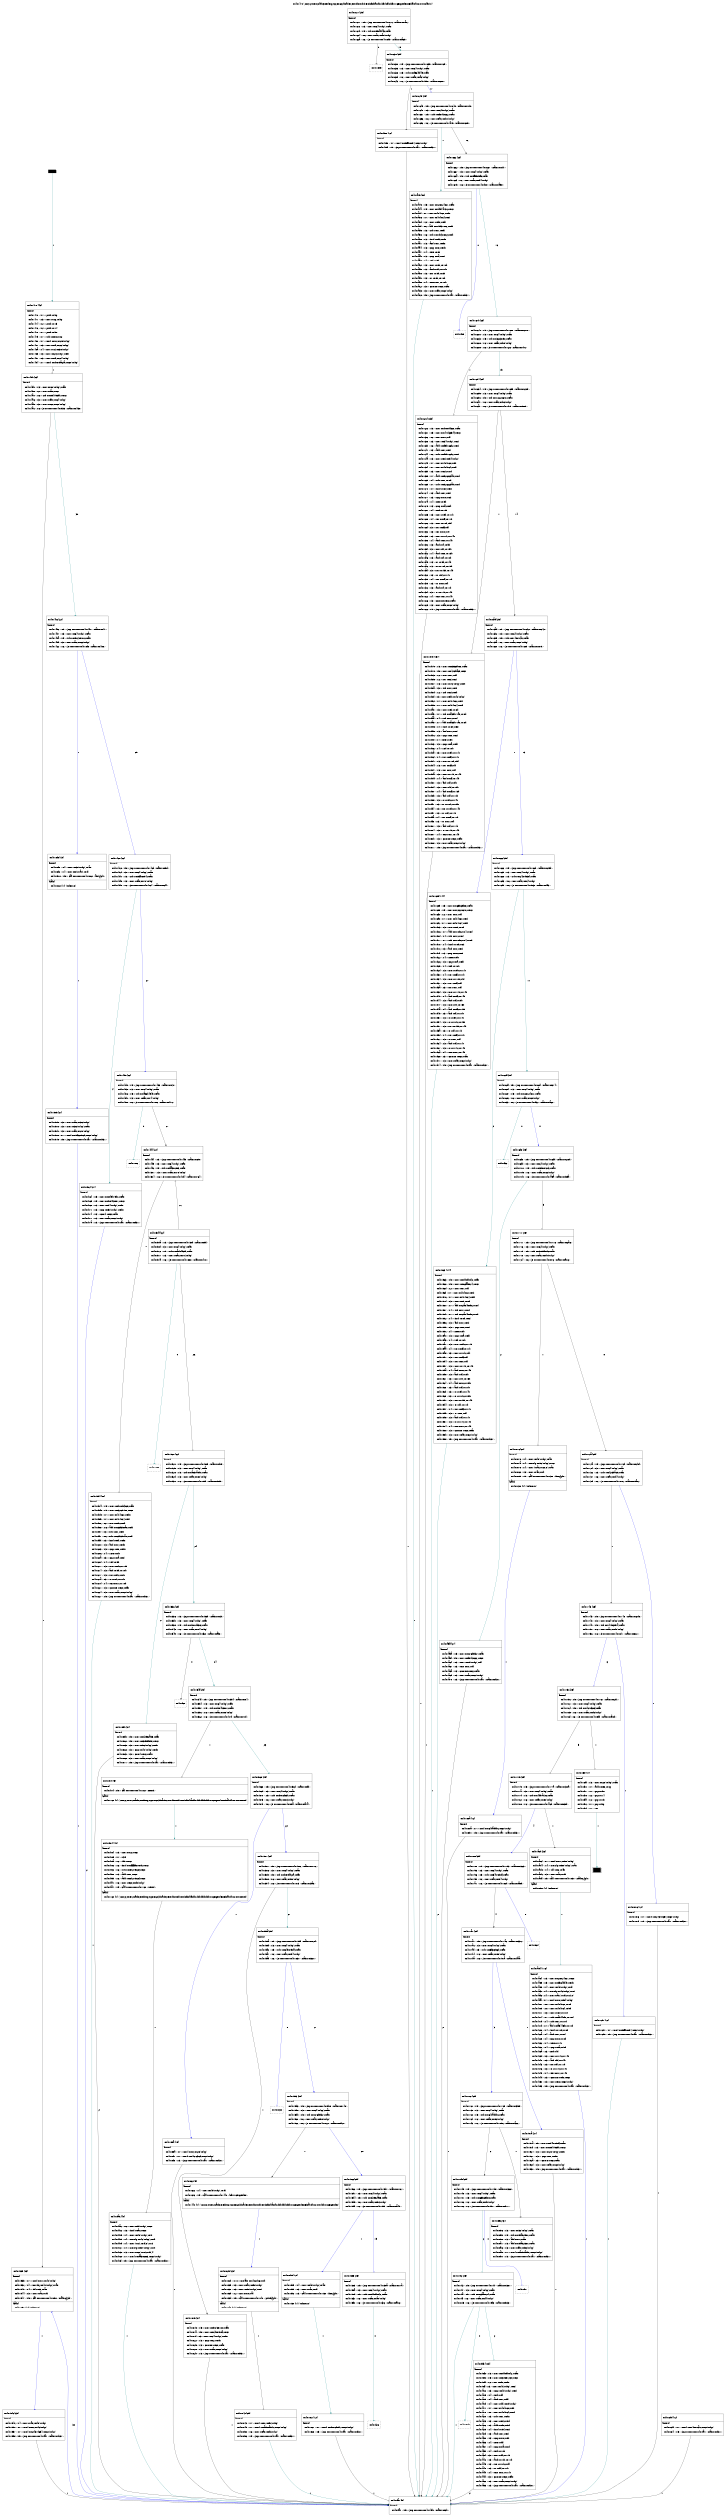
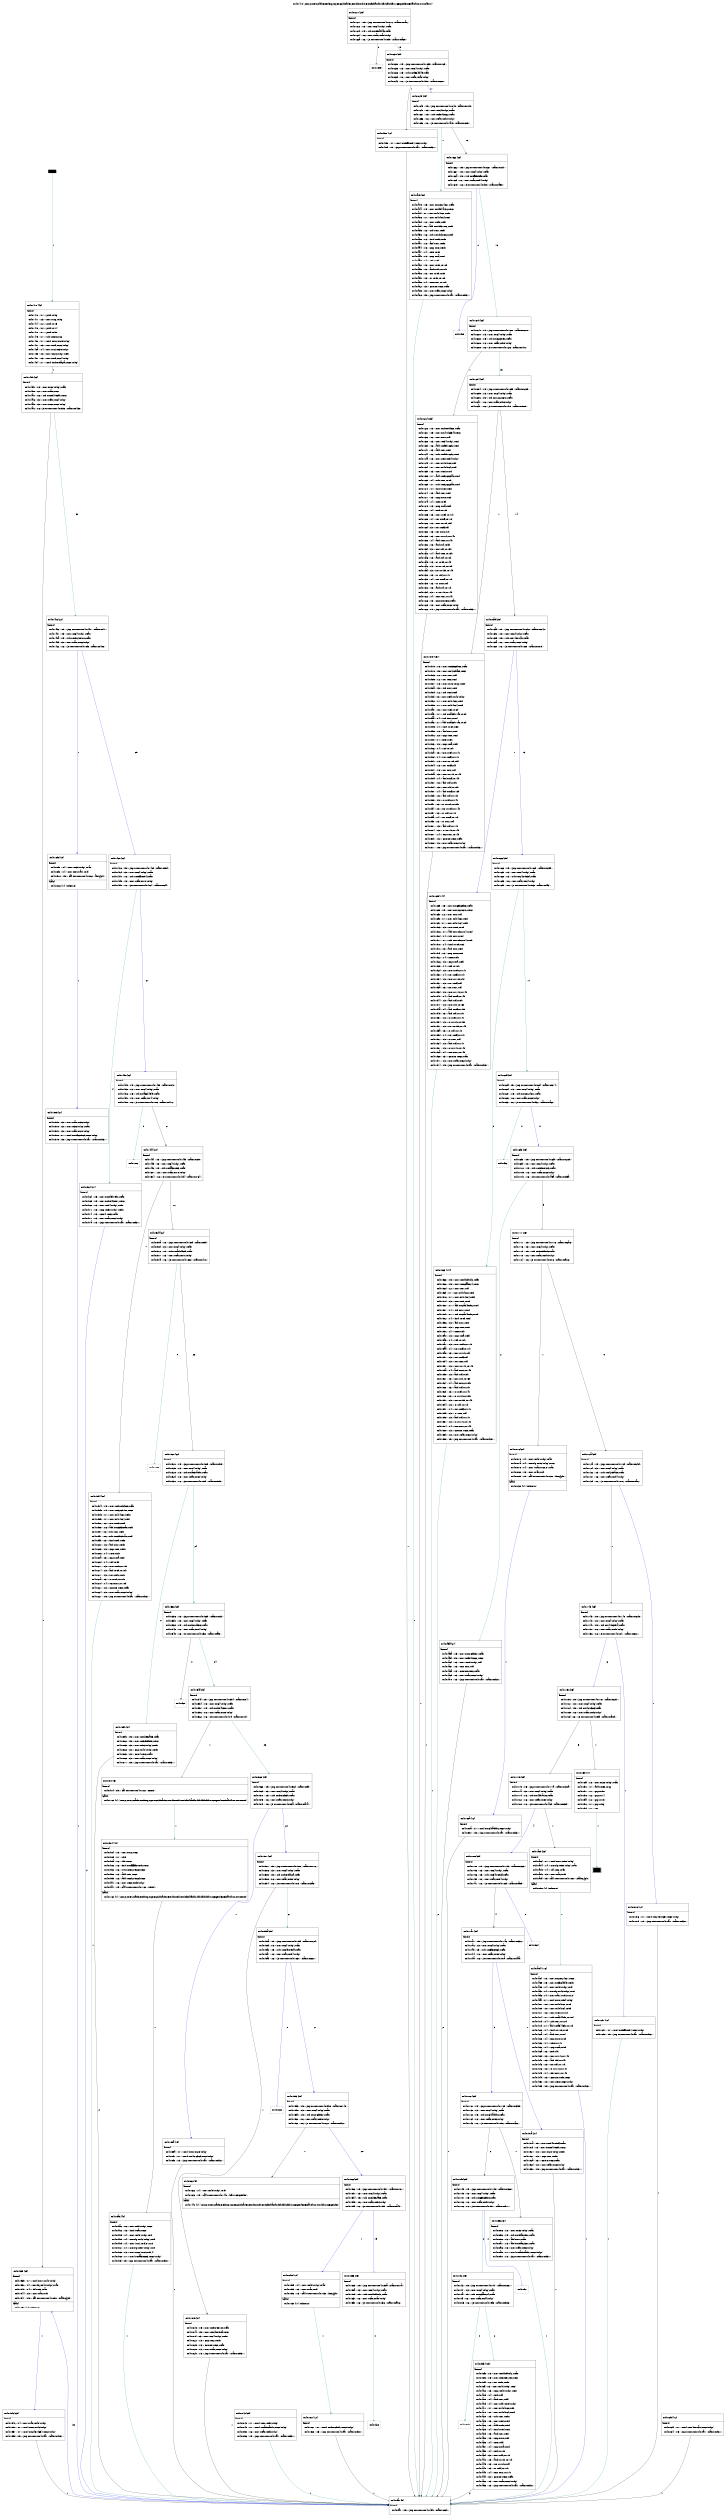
(177, 1205) -> (171, 1204)
(249, 2290) -> none
(454, 2400) -> (551, 2419)
